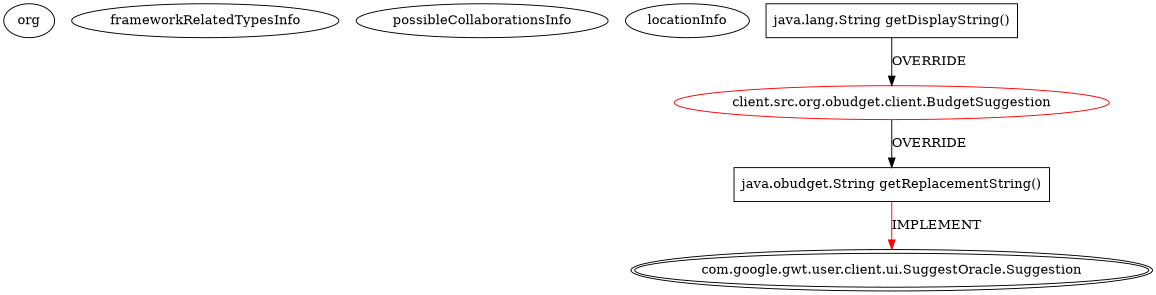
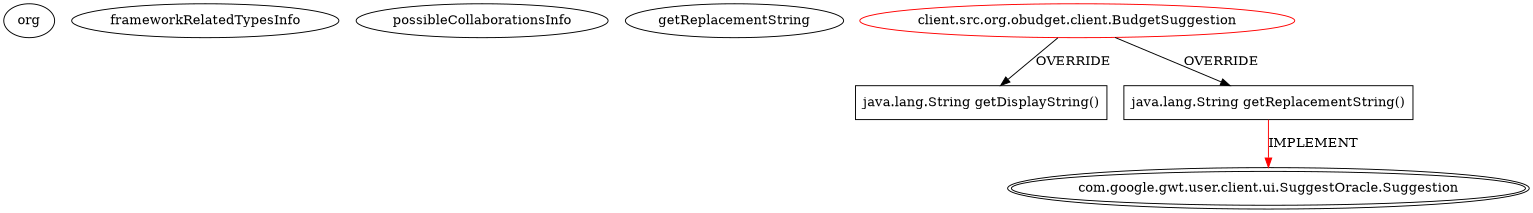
(687, 21) -> (734, 21)
(892, 57) -> (1033, 59)
(892, 185) -> (1268, 103)
